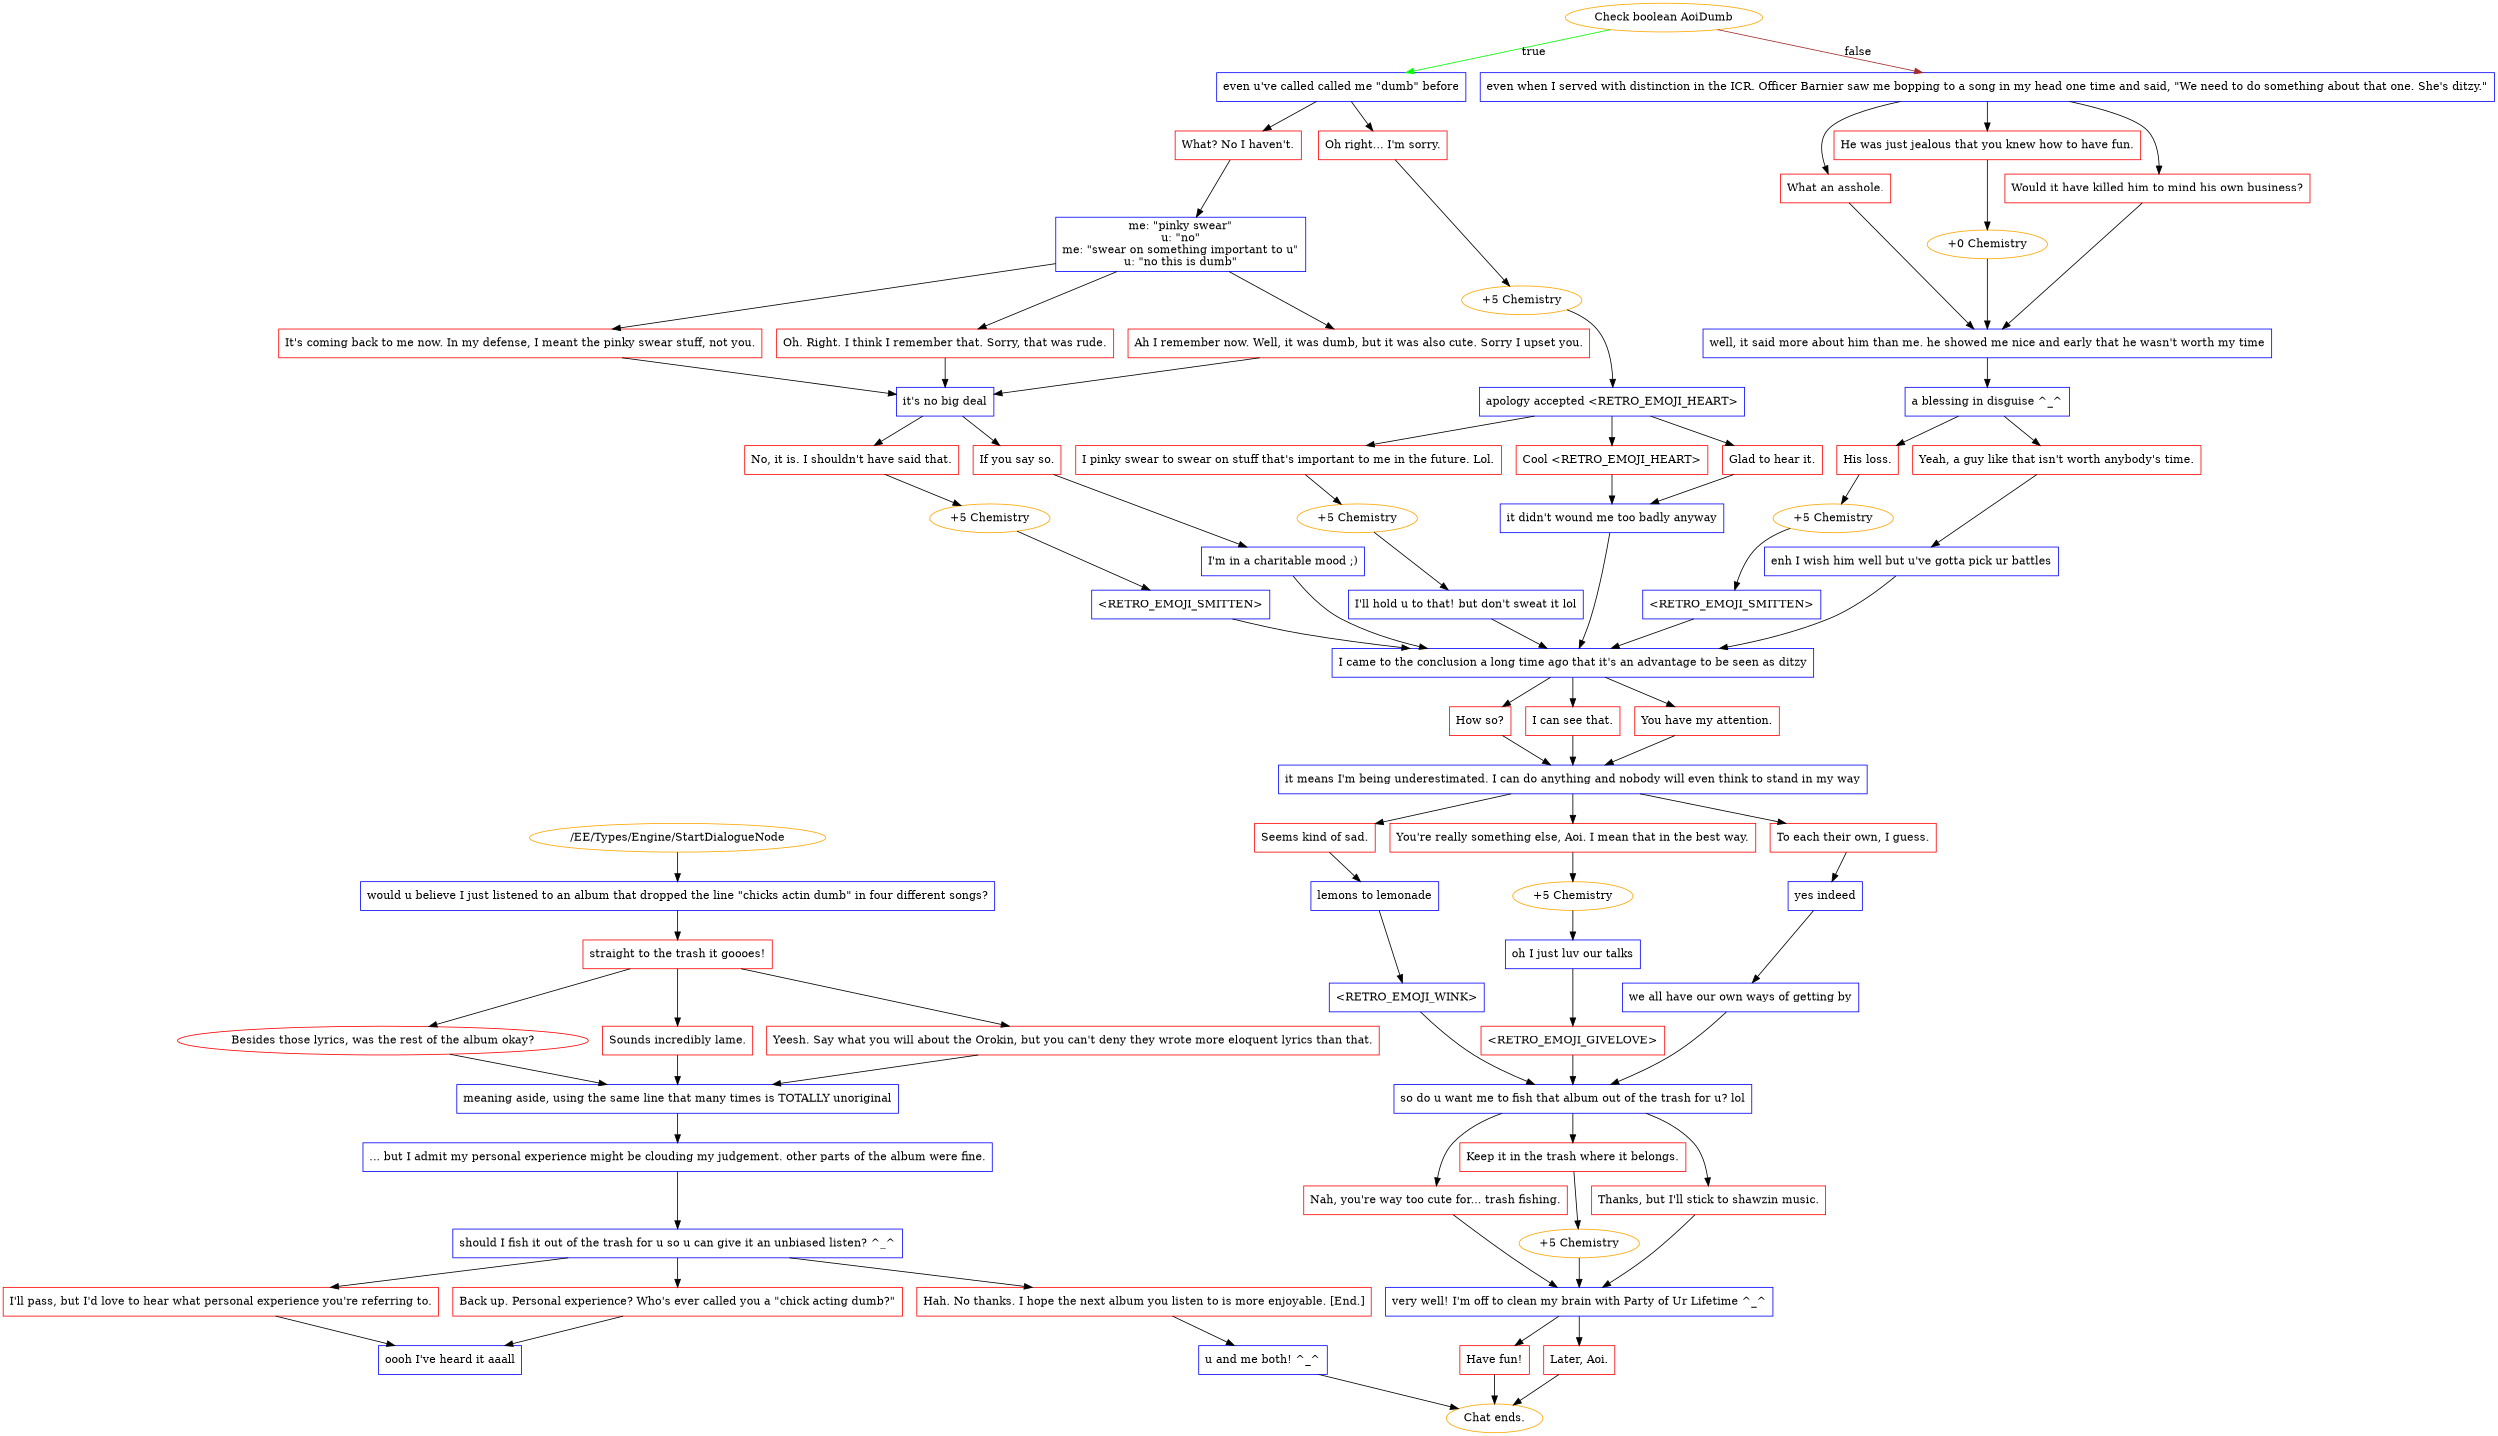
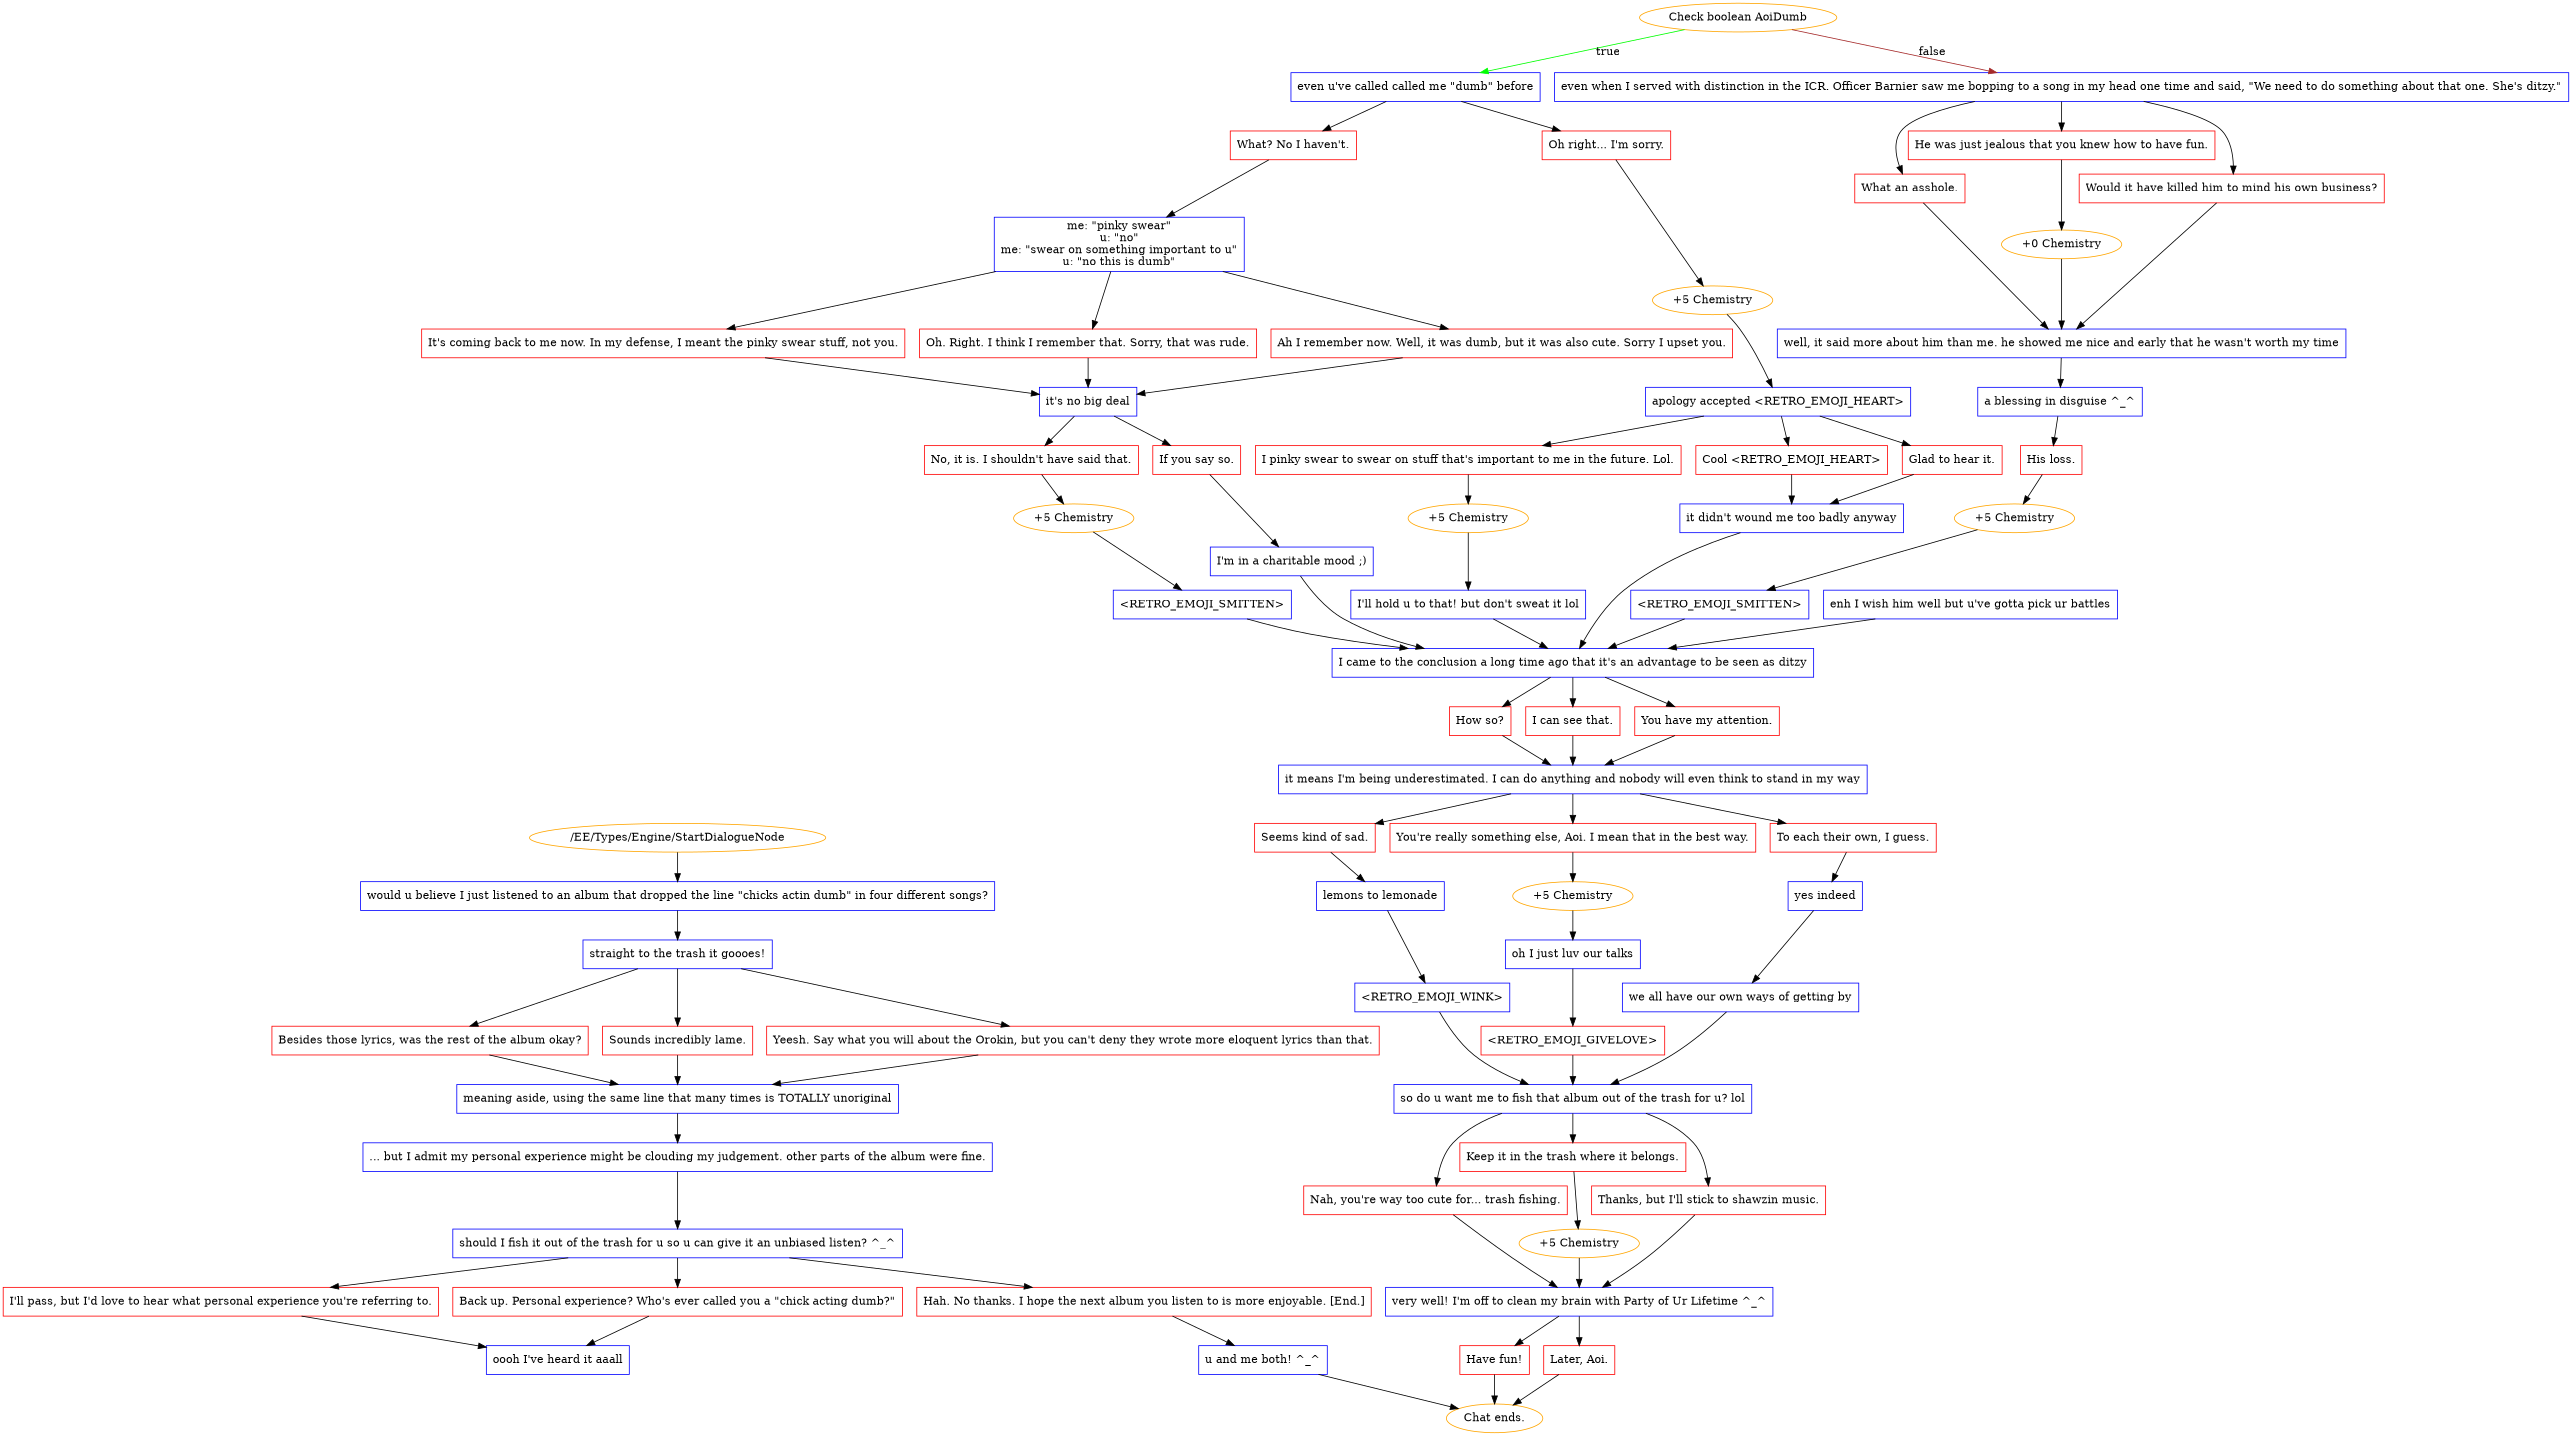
(2057, 460) -> none
(678, 954) -> (678, 954)
(383, 1041) -> (430, 1041)
